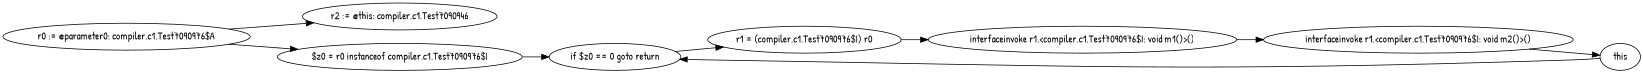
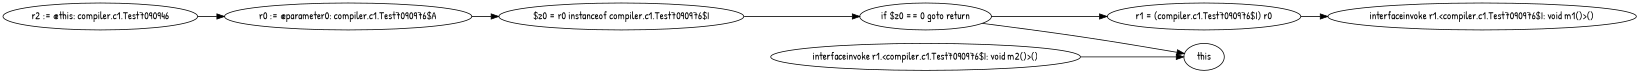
(268, 26) -> (207, 16)
(1246, 40) -> none
(1144, 67) -> (1080, 37)
